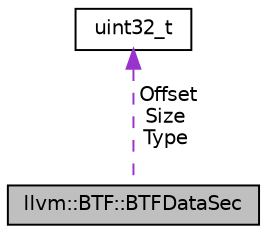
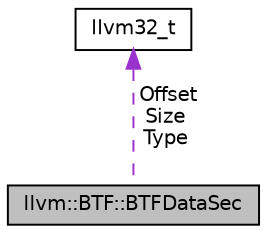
(133, 29) -> (133, 29)
